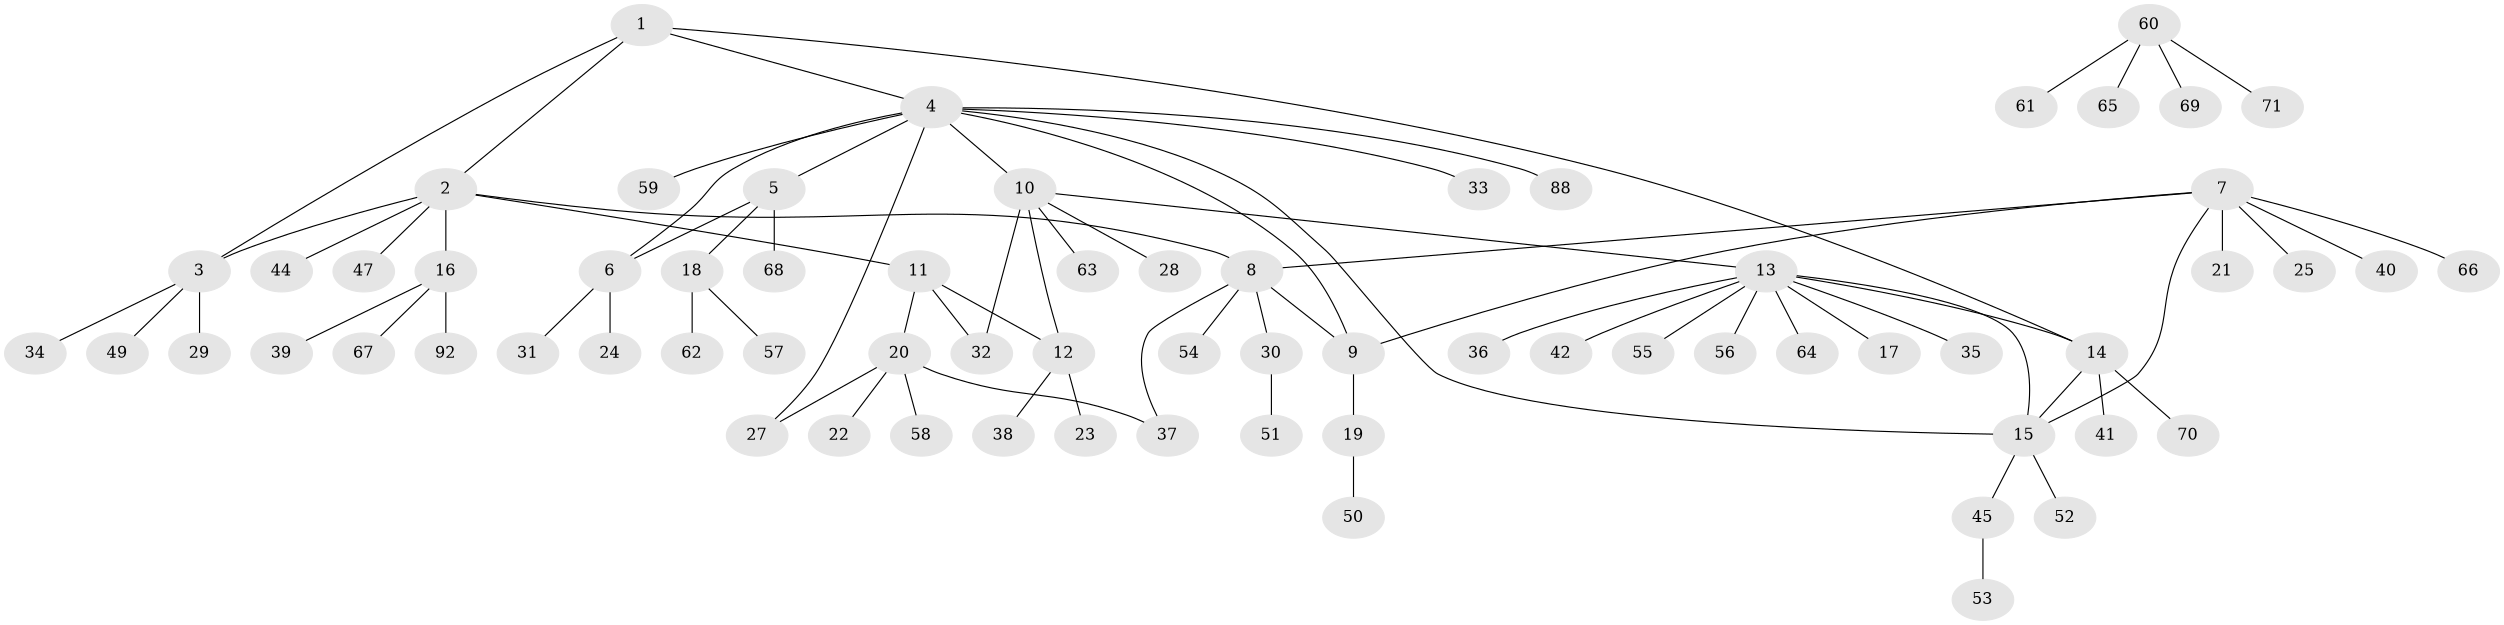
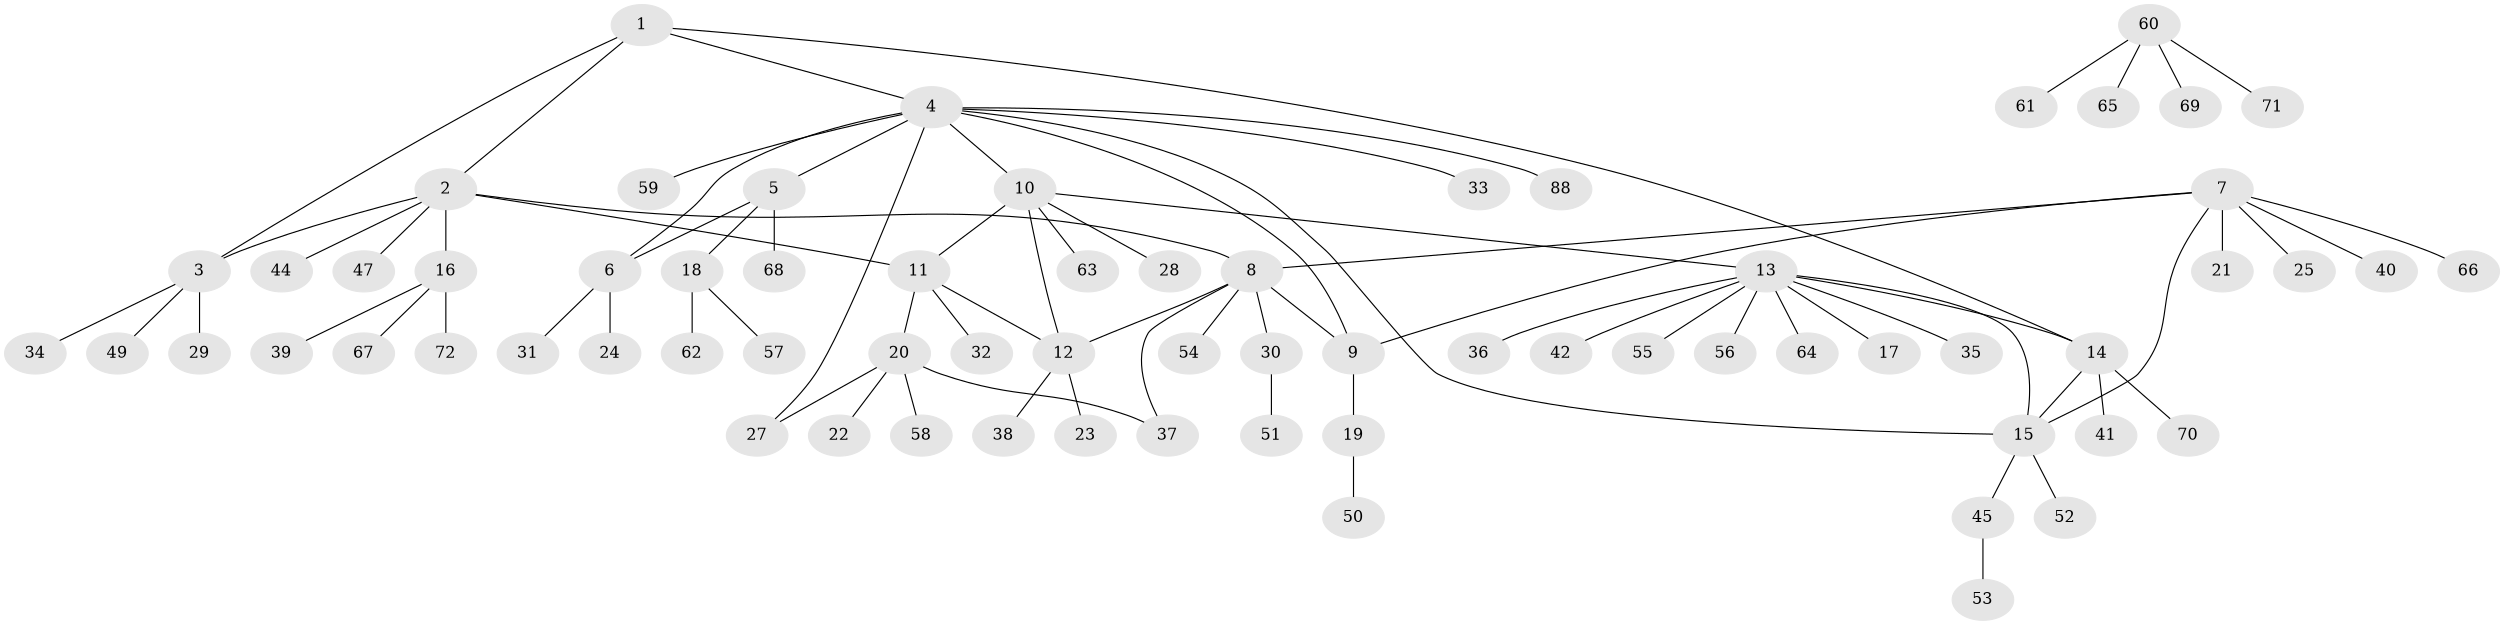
(1003, 271) -> (972, 230)
none -> (1159, 314)
(446, 353) -> (446, 353)
